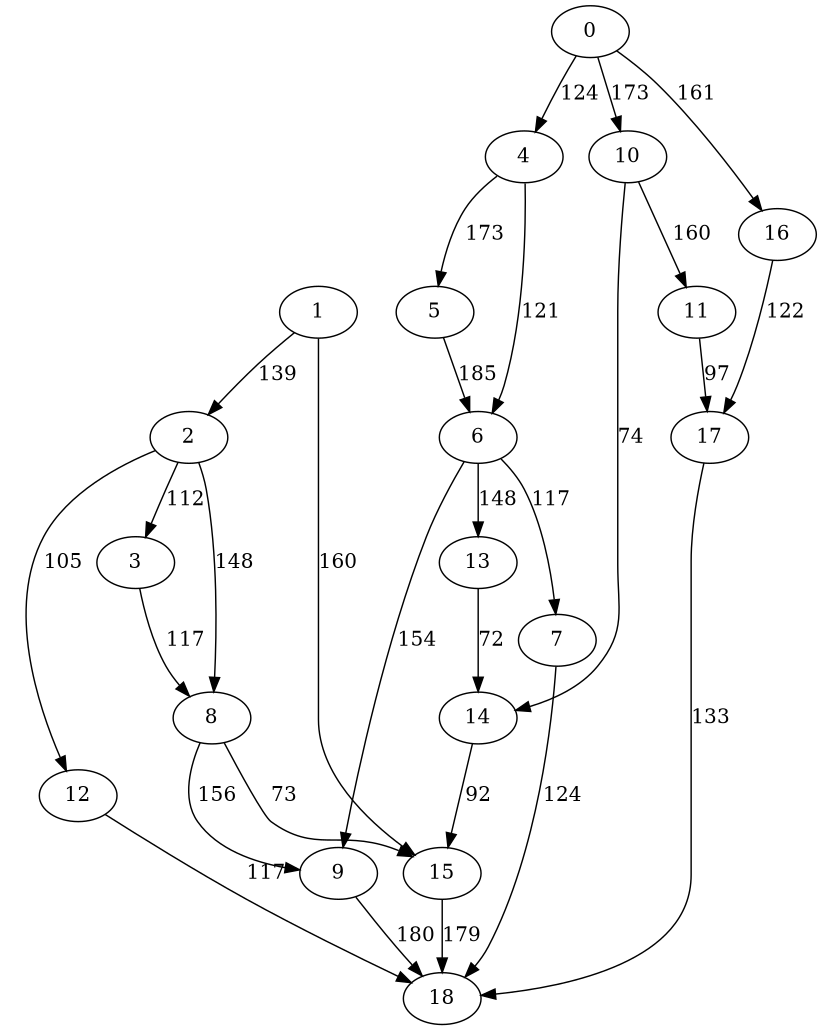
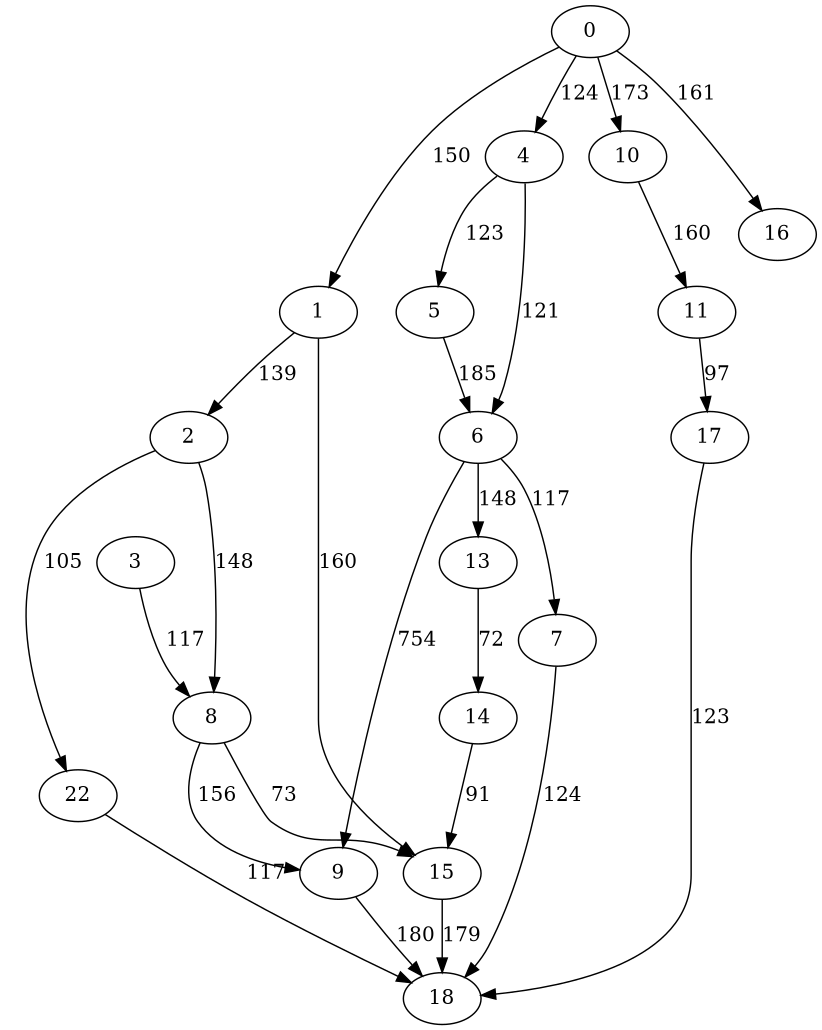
none -> (425, 138)
(485, 235) -> (485, 235)
(755, 331) -> none
(618, 467) -> none
(164, 493) -> none
(418, 640) -> (418, 640)
(711, 718) -> (711, 718)
(78, 796) -> (78, 796)
(479, 796) -> (479, 796)
